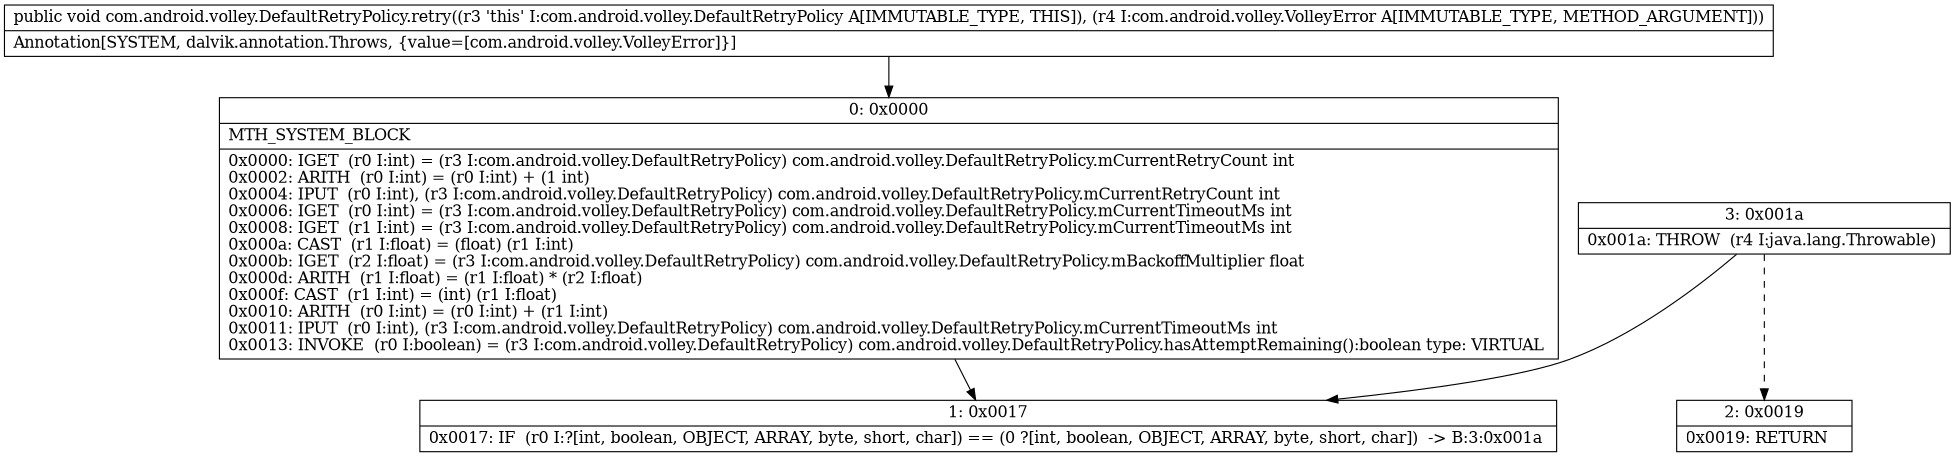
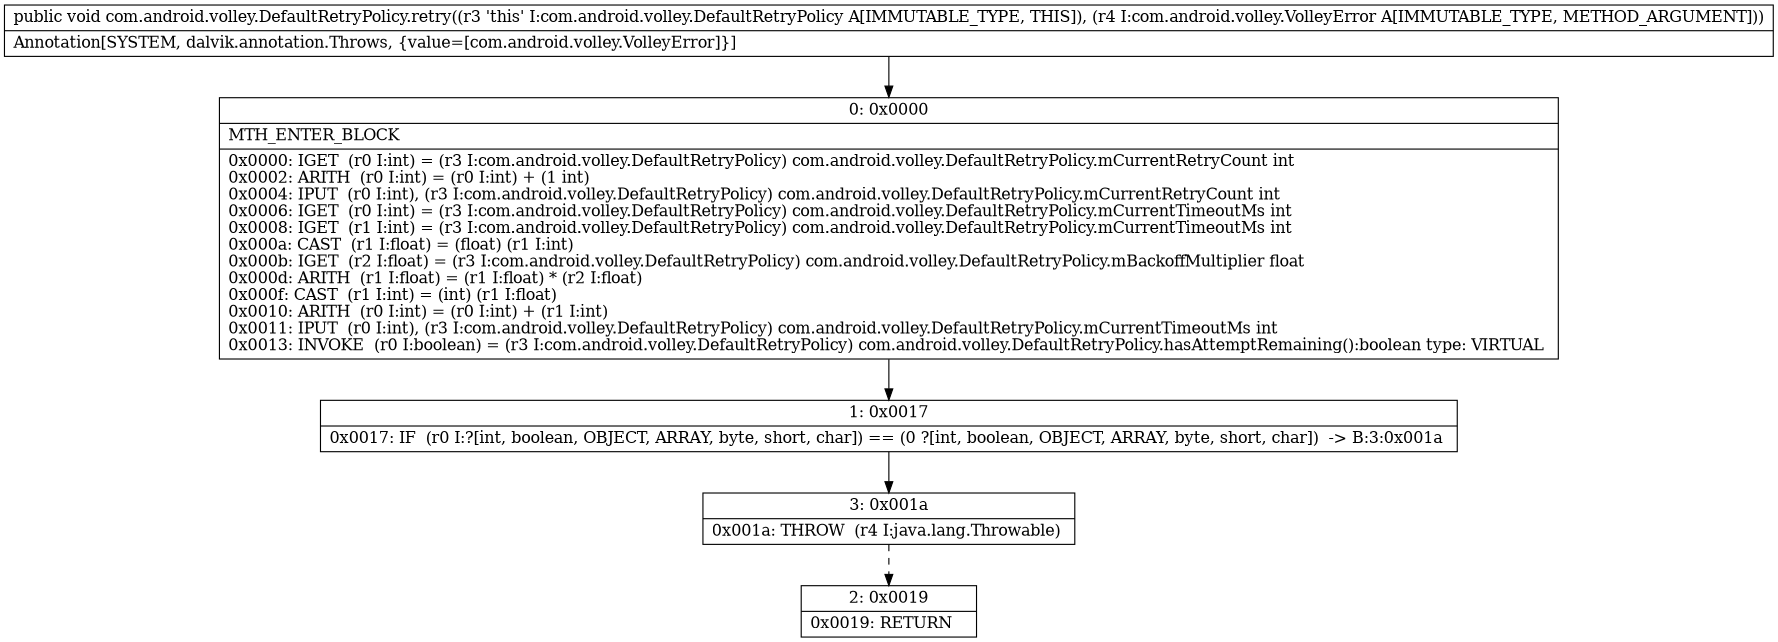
(319, 136) -> (314, 136)
(1552, 365) -> (889, 467)
